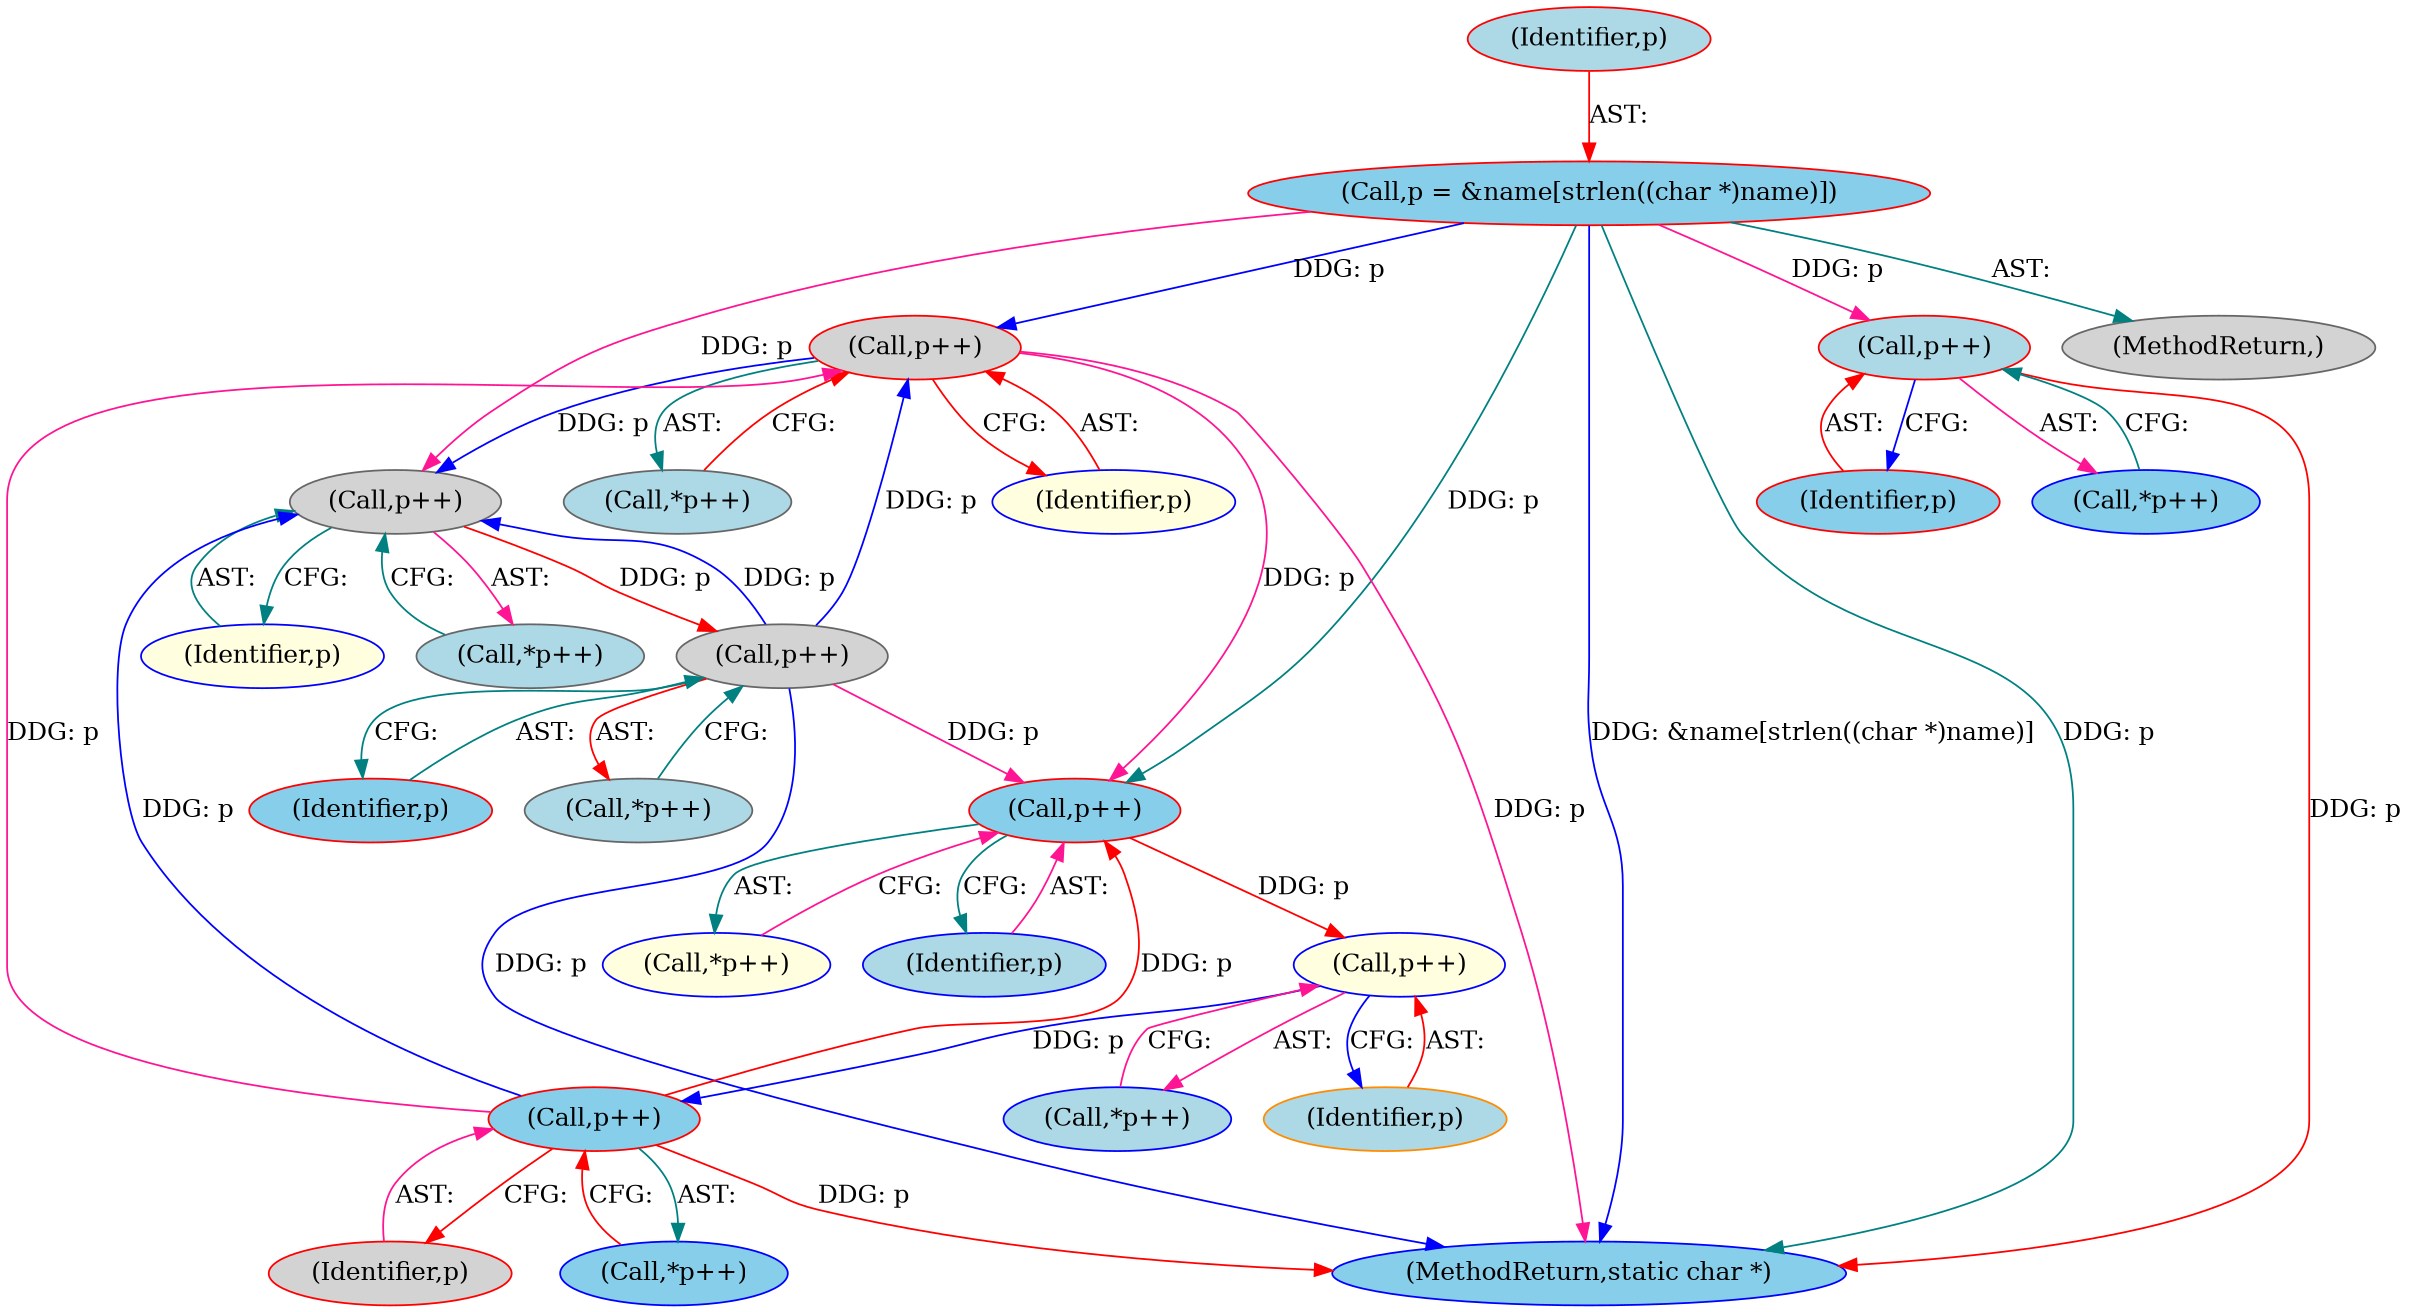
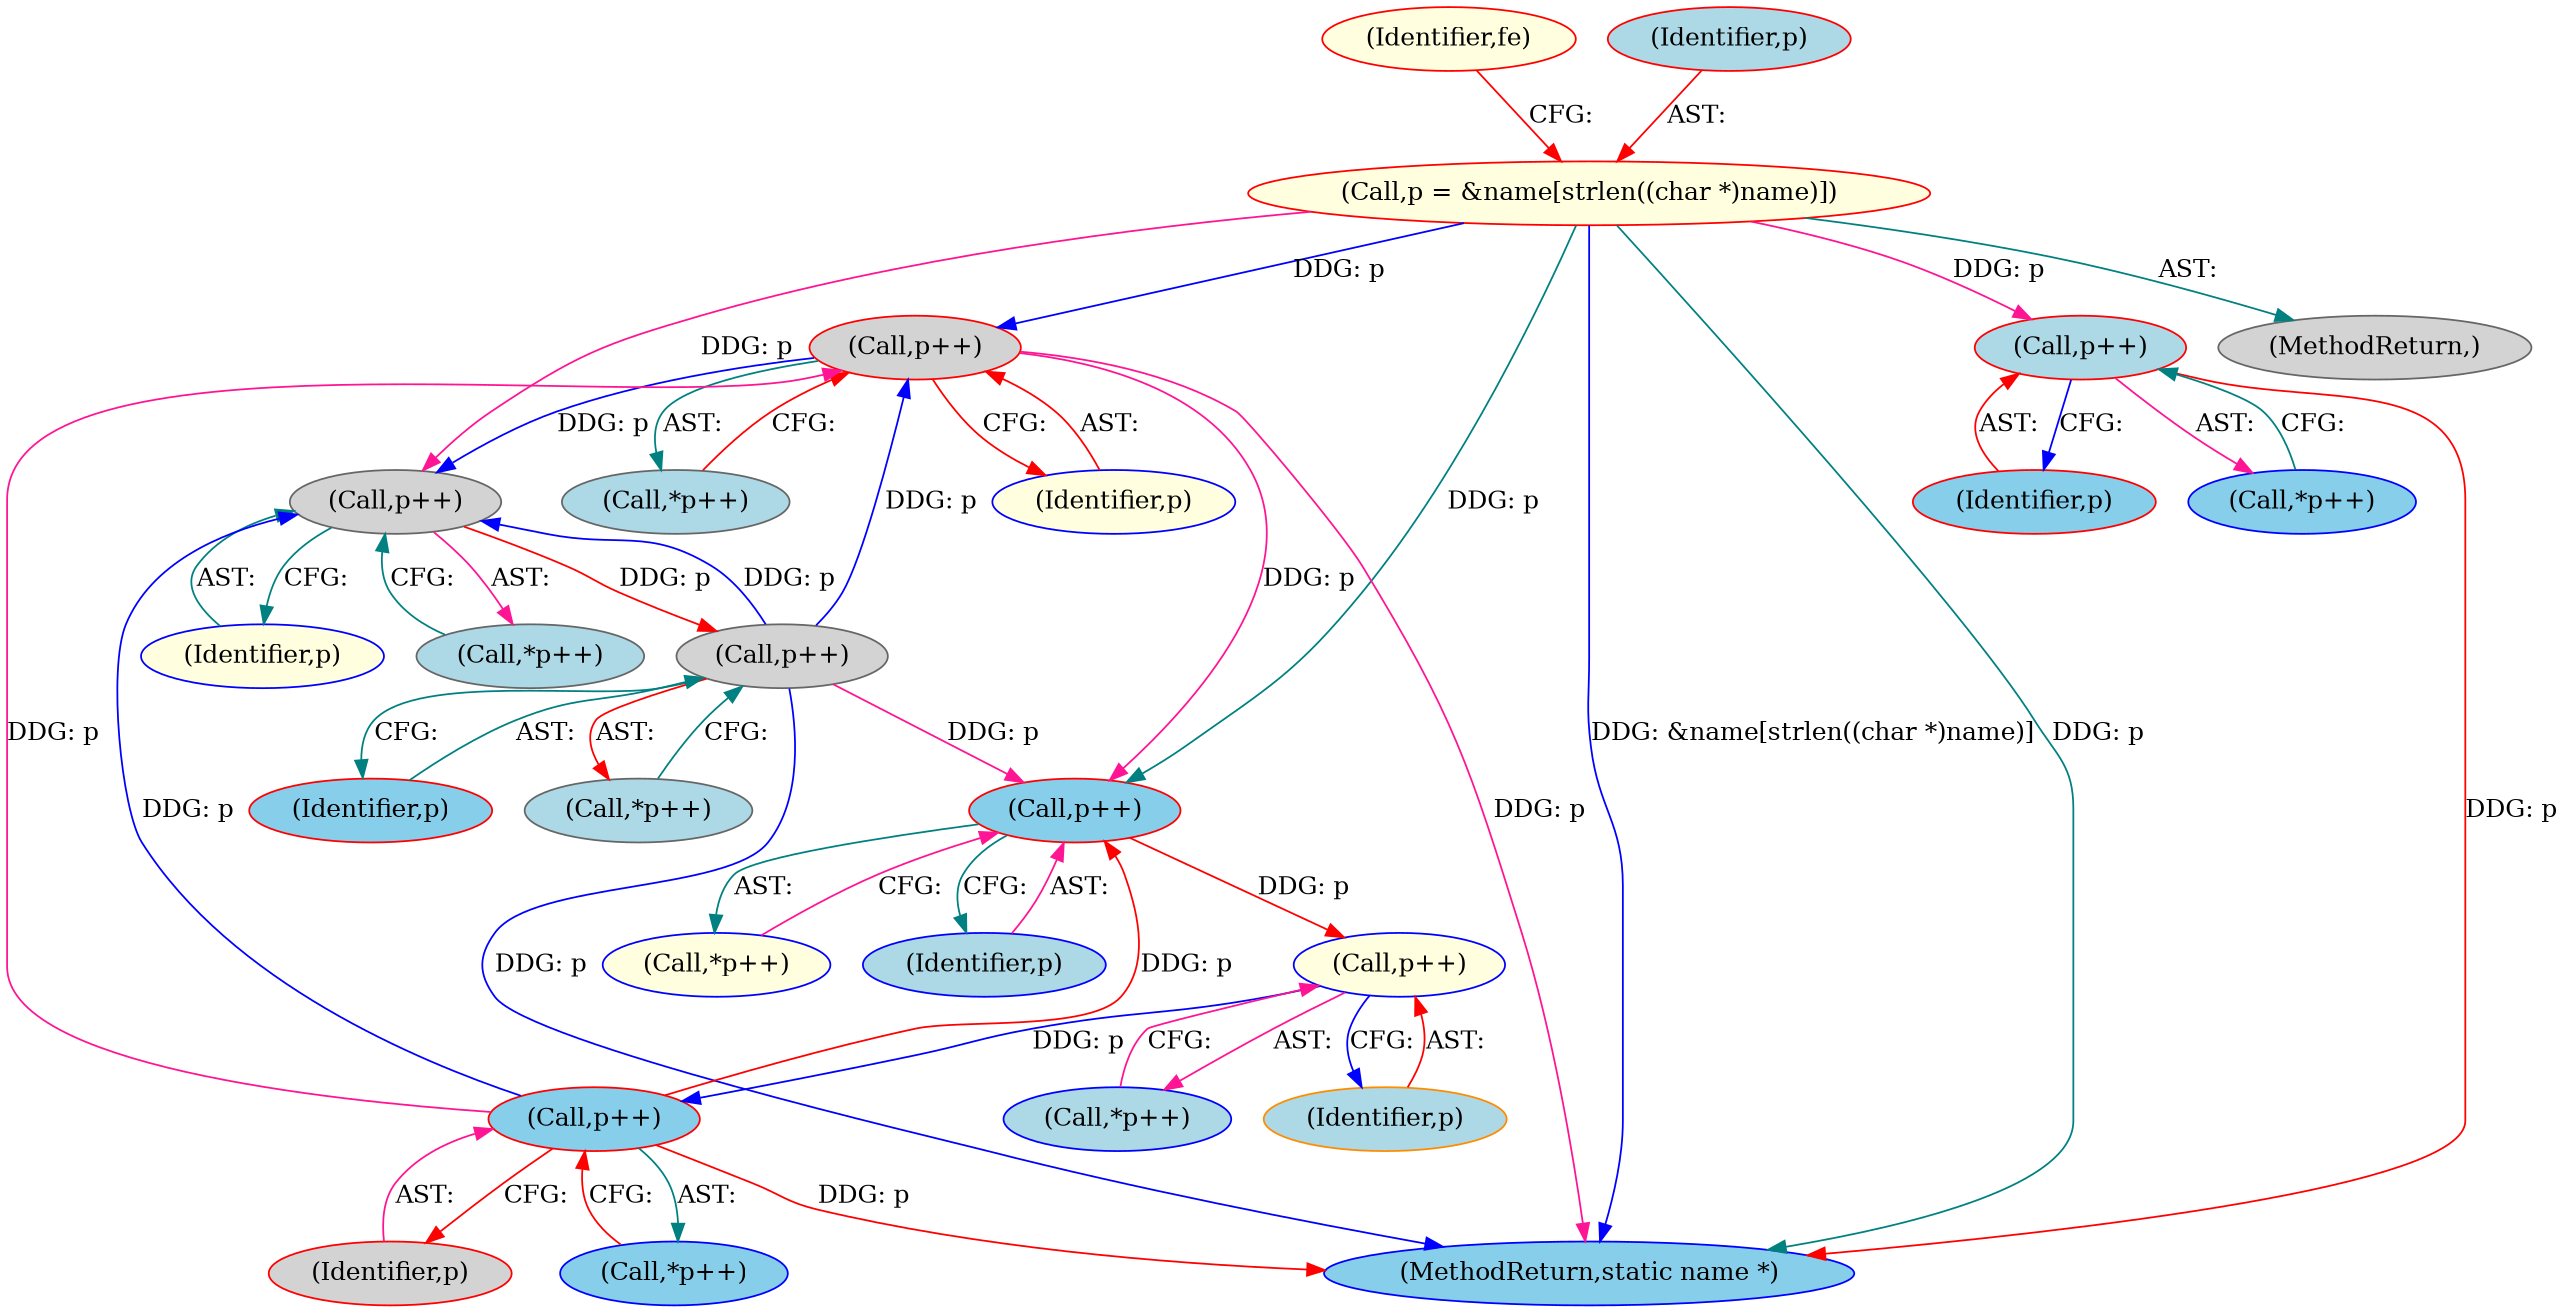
none -> (1449, 39)
(1589, 193) -> (1589, 193)
(1589, 1273) -> (1589, 1273)
